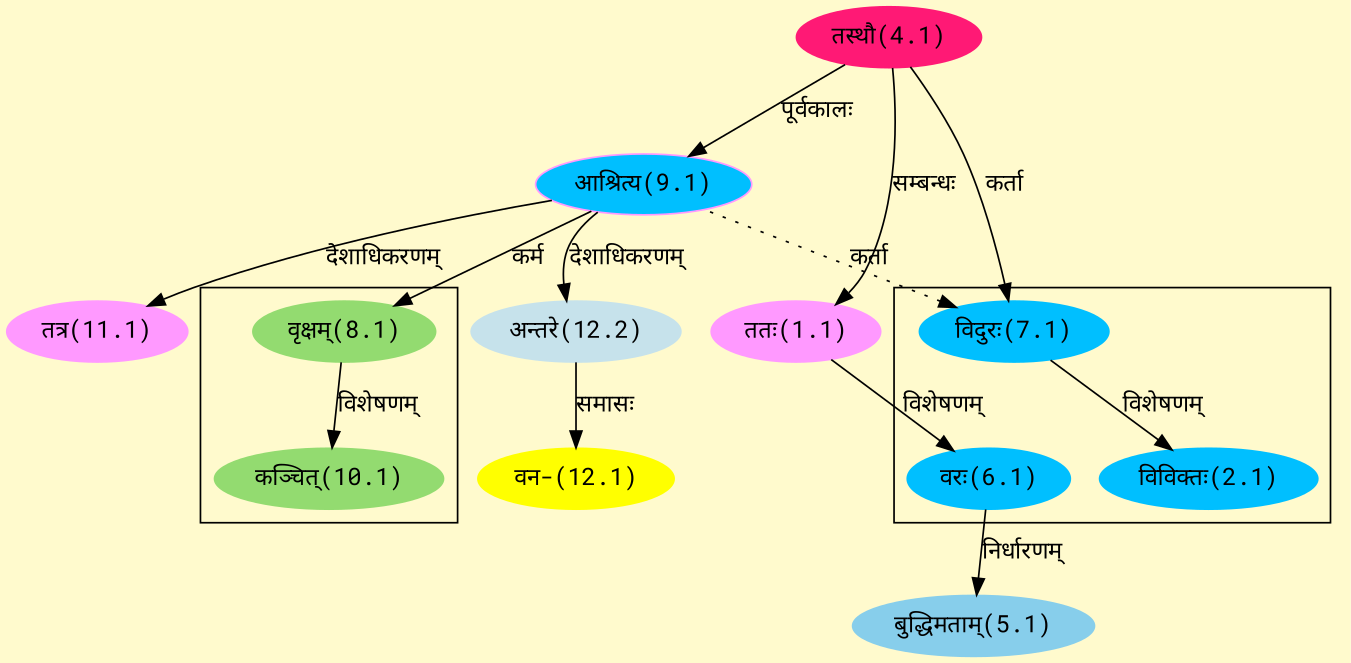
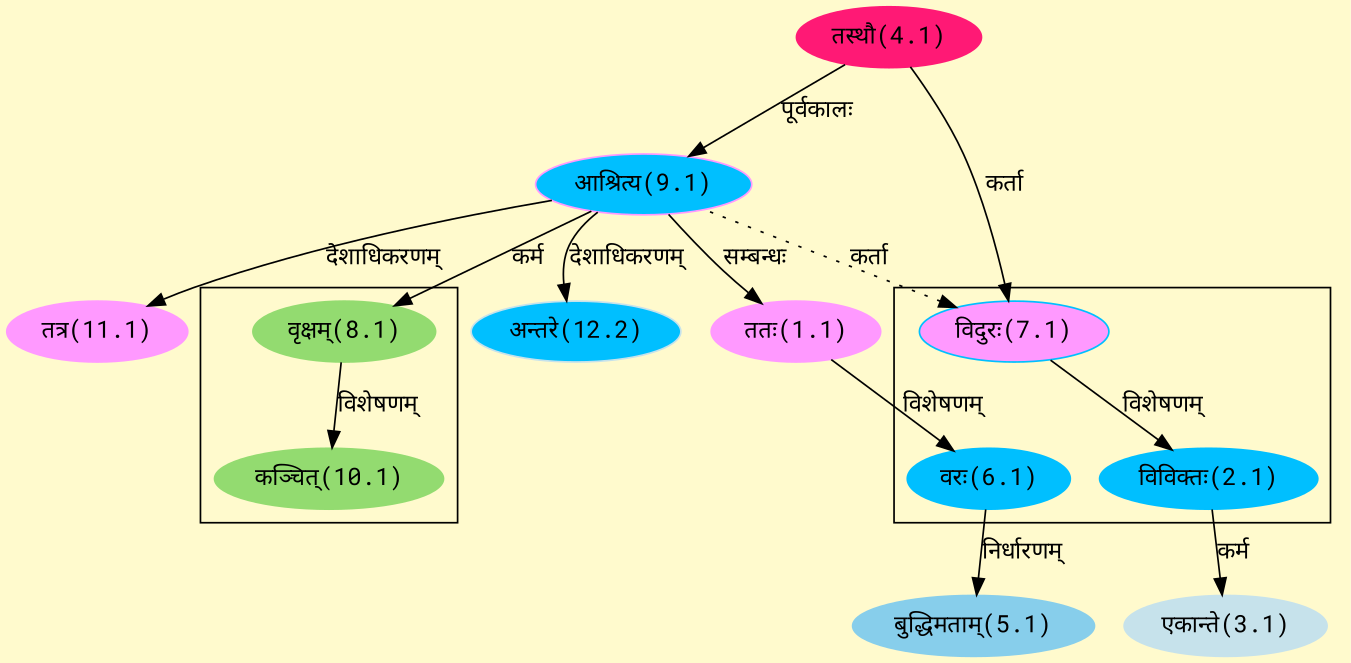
(891, 185) -> (707, 255)
(576, 332) -> (576, 332)
(1014, 332) -> (1014, 332)
(576, 479) -> none
none -> (1226, 626)
